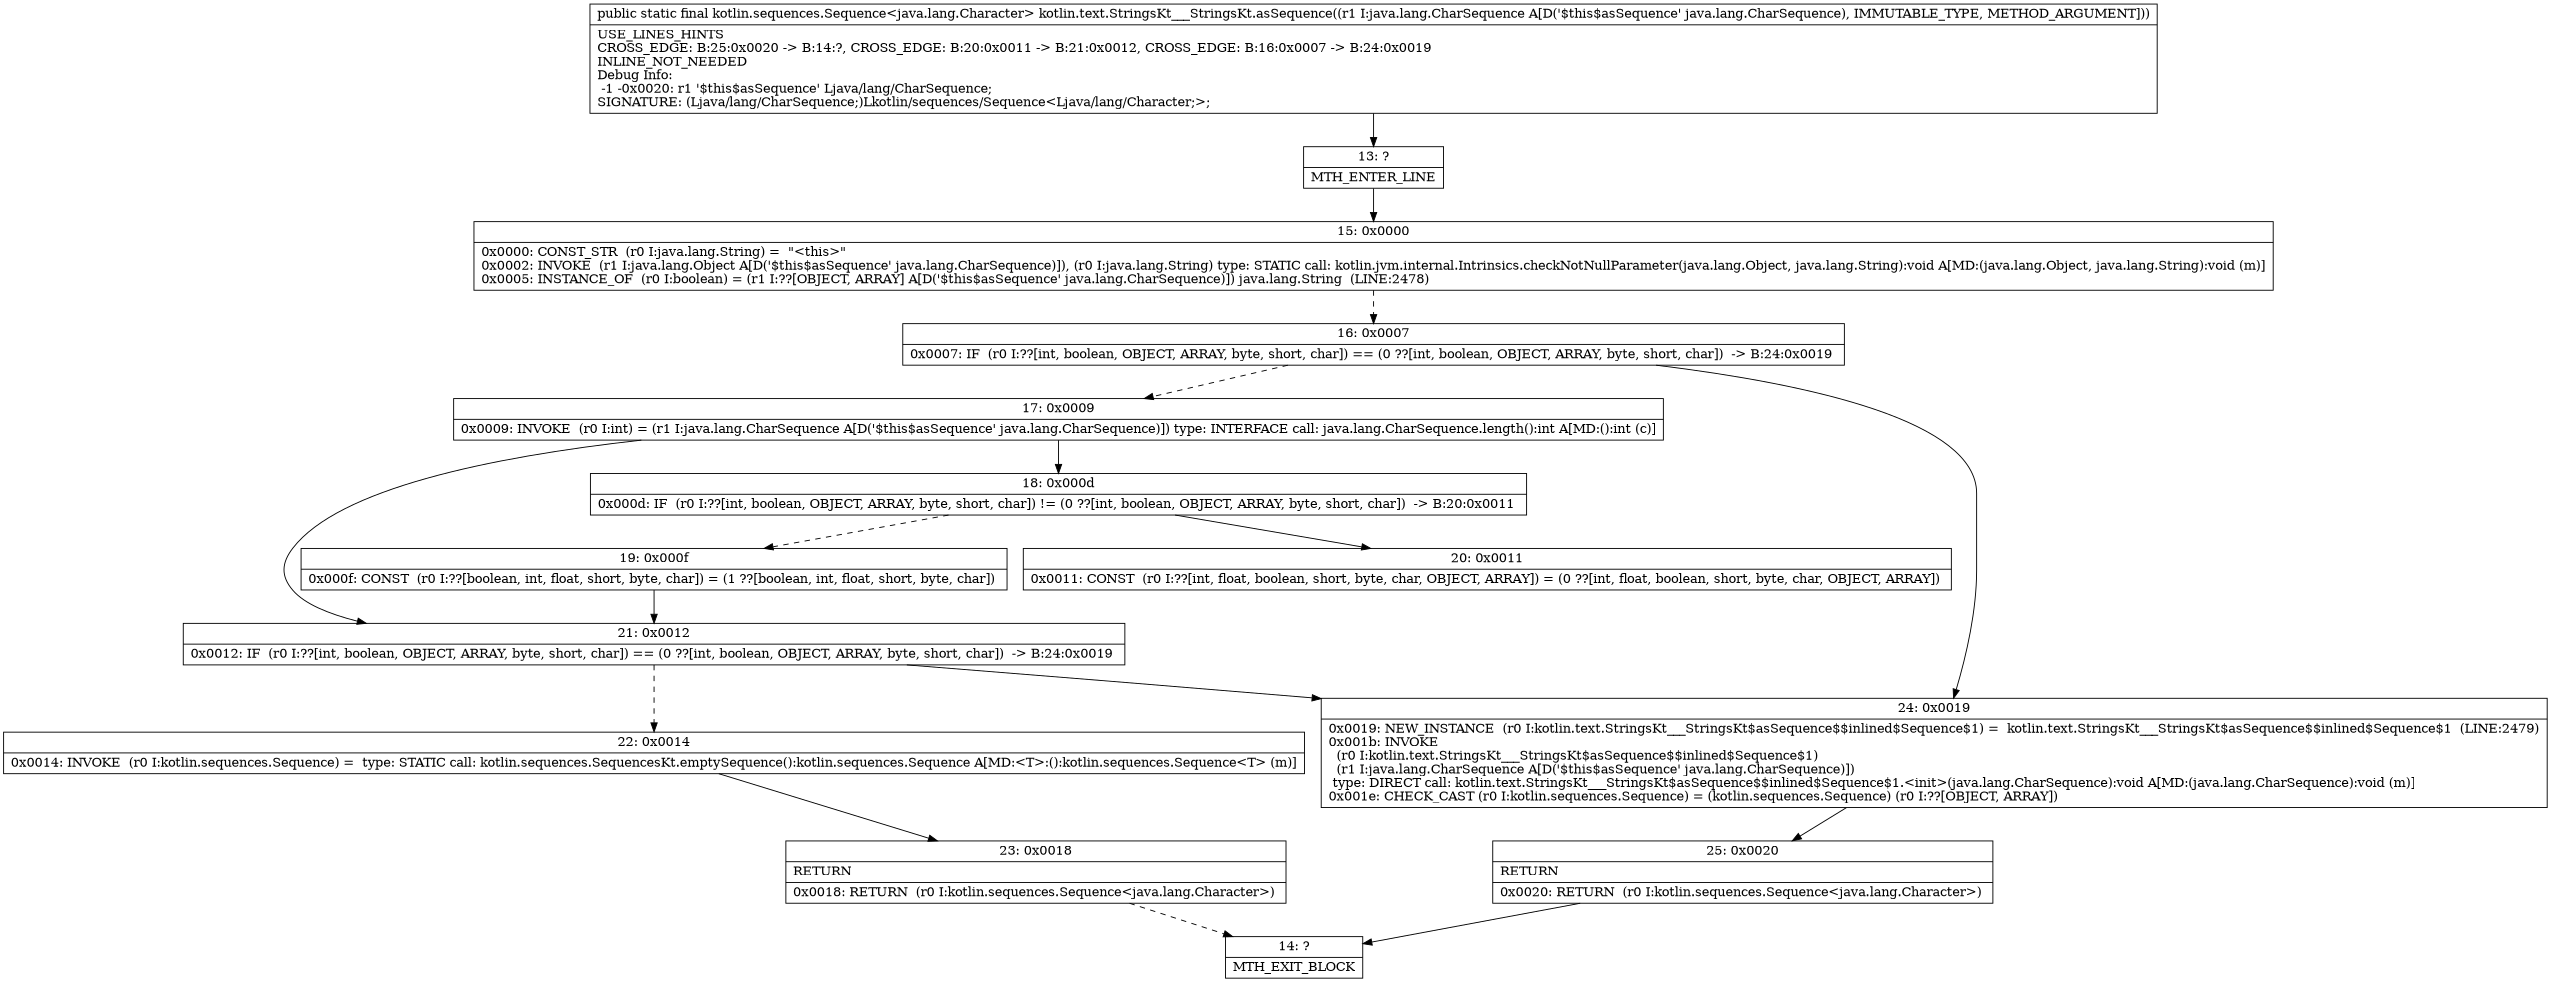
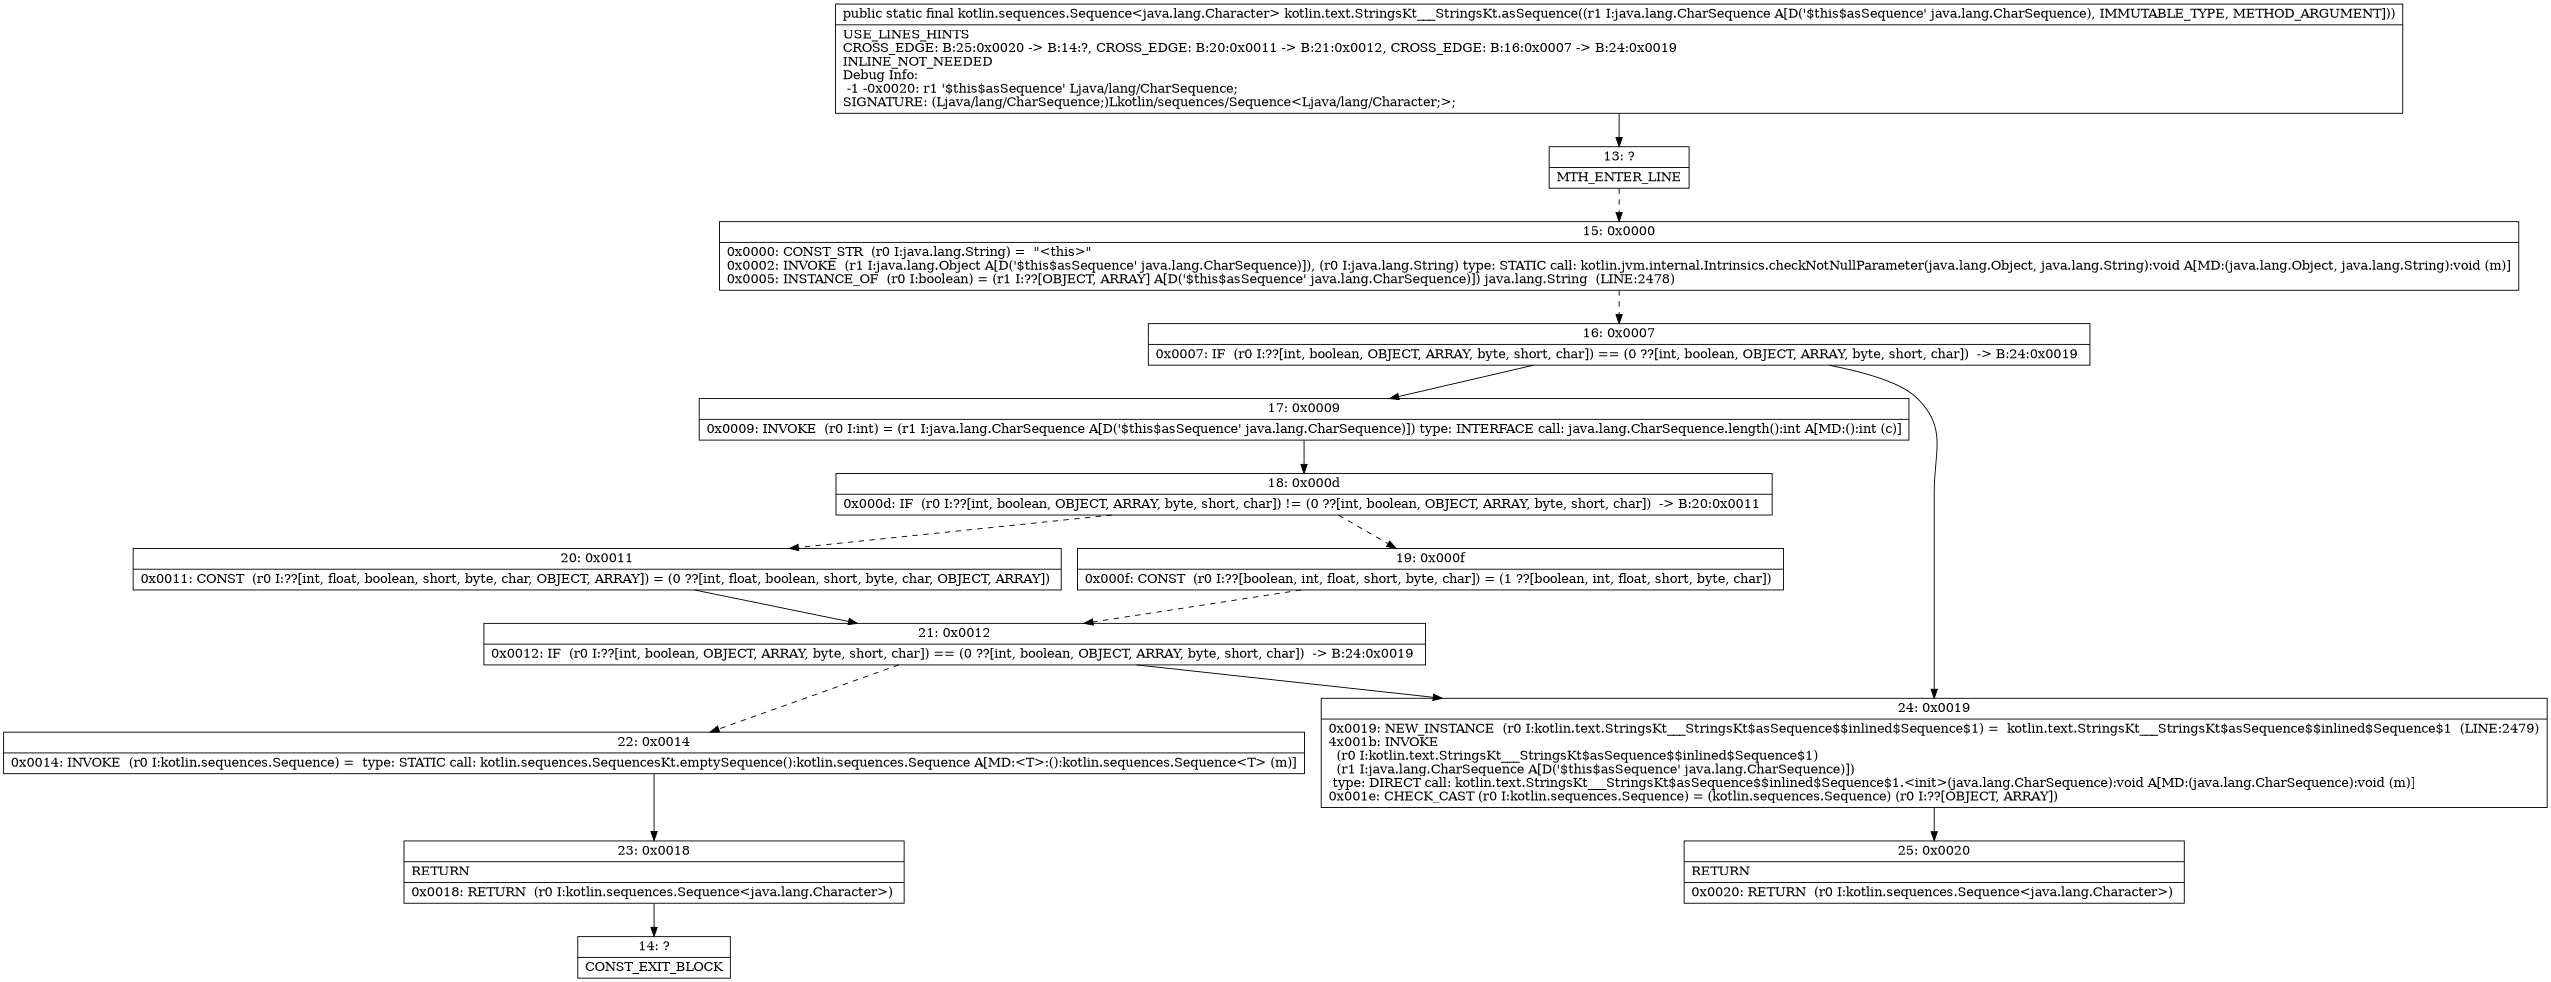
(1374, 200) -> (1619, 200)
(1221, 381) -> (1466, 381)
(401, 487) -> (771, 606)
(1268, 531) -> (955, 531)
(654, 602) -> (1197, 606)
(1388, 743) -> (1388, 743)
(1177, 919) -> (654, 915)
(1476, 923) -> none
(1294, 967) -> (654, 967)
